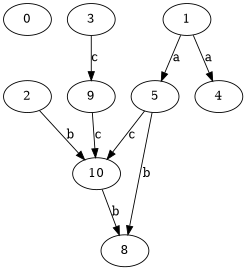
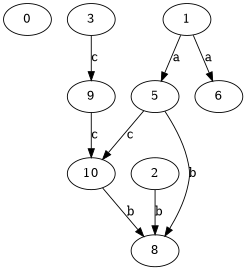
(219, 97) -> (219, 97)
(59, 132) -> (155, 208)
